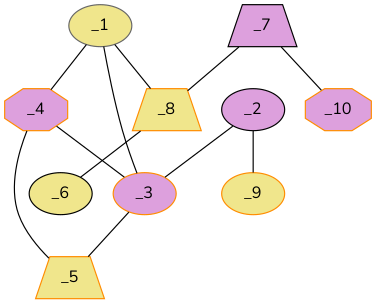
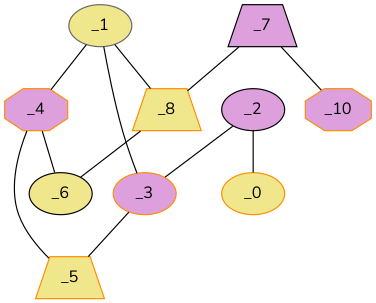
(90, 152) -> (48, 152)
(253, 194) -> (253, 194)
